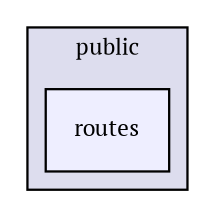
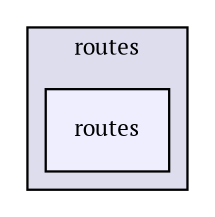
(107, 49) -> (107, 49)
